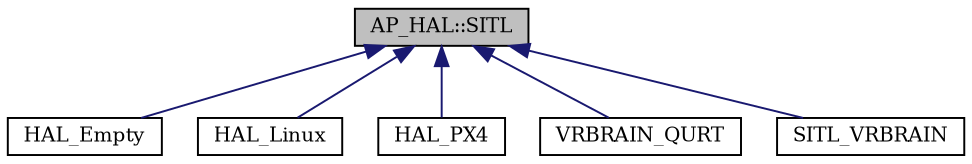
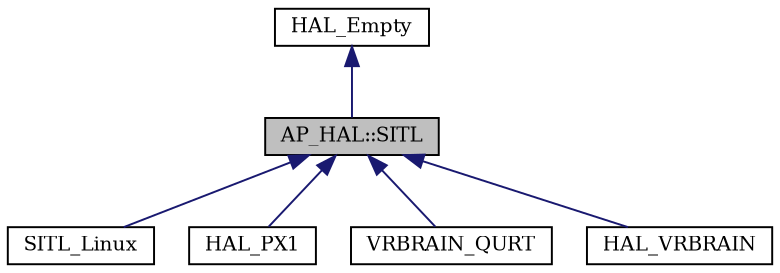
(254, 85) -> (352, 92)
(270, 136) -> (81, 246)
(442, 136) -> (253, 246)
(871, 136) -> (680, 246)
